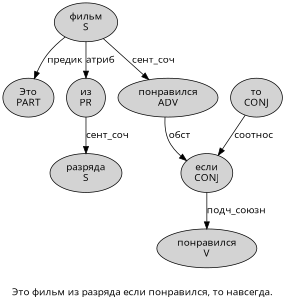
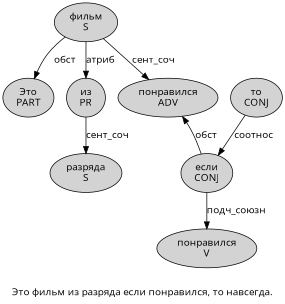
(65, 60) -> (65, 60)
(168, 139) -> (195, 138)
